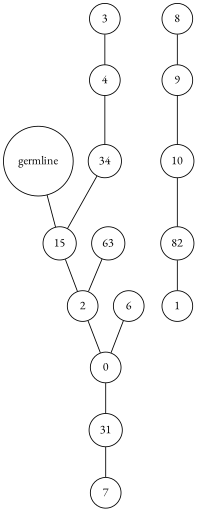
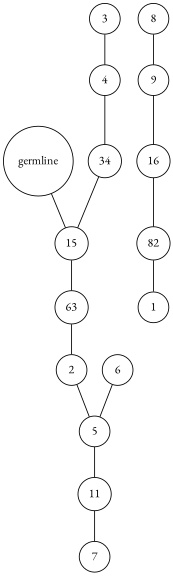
(177, 161) -> (153, 161)
(71, 275) -> (72, 275)
(106, 367) -> (95, 431)
(106, 430) -> (95, 494)
